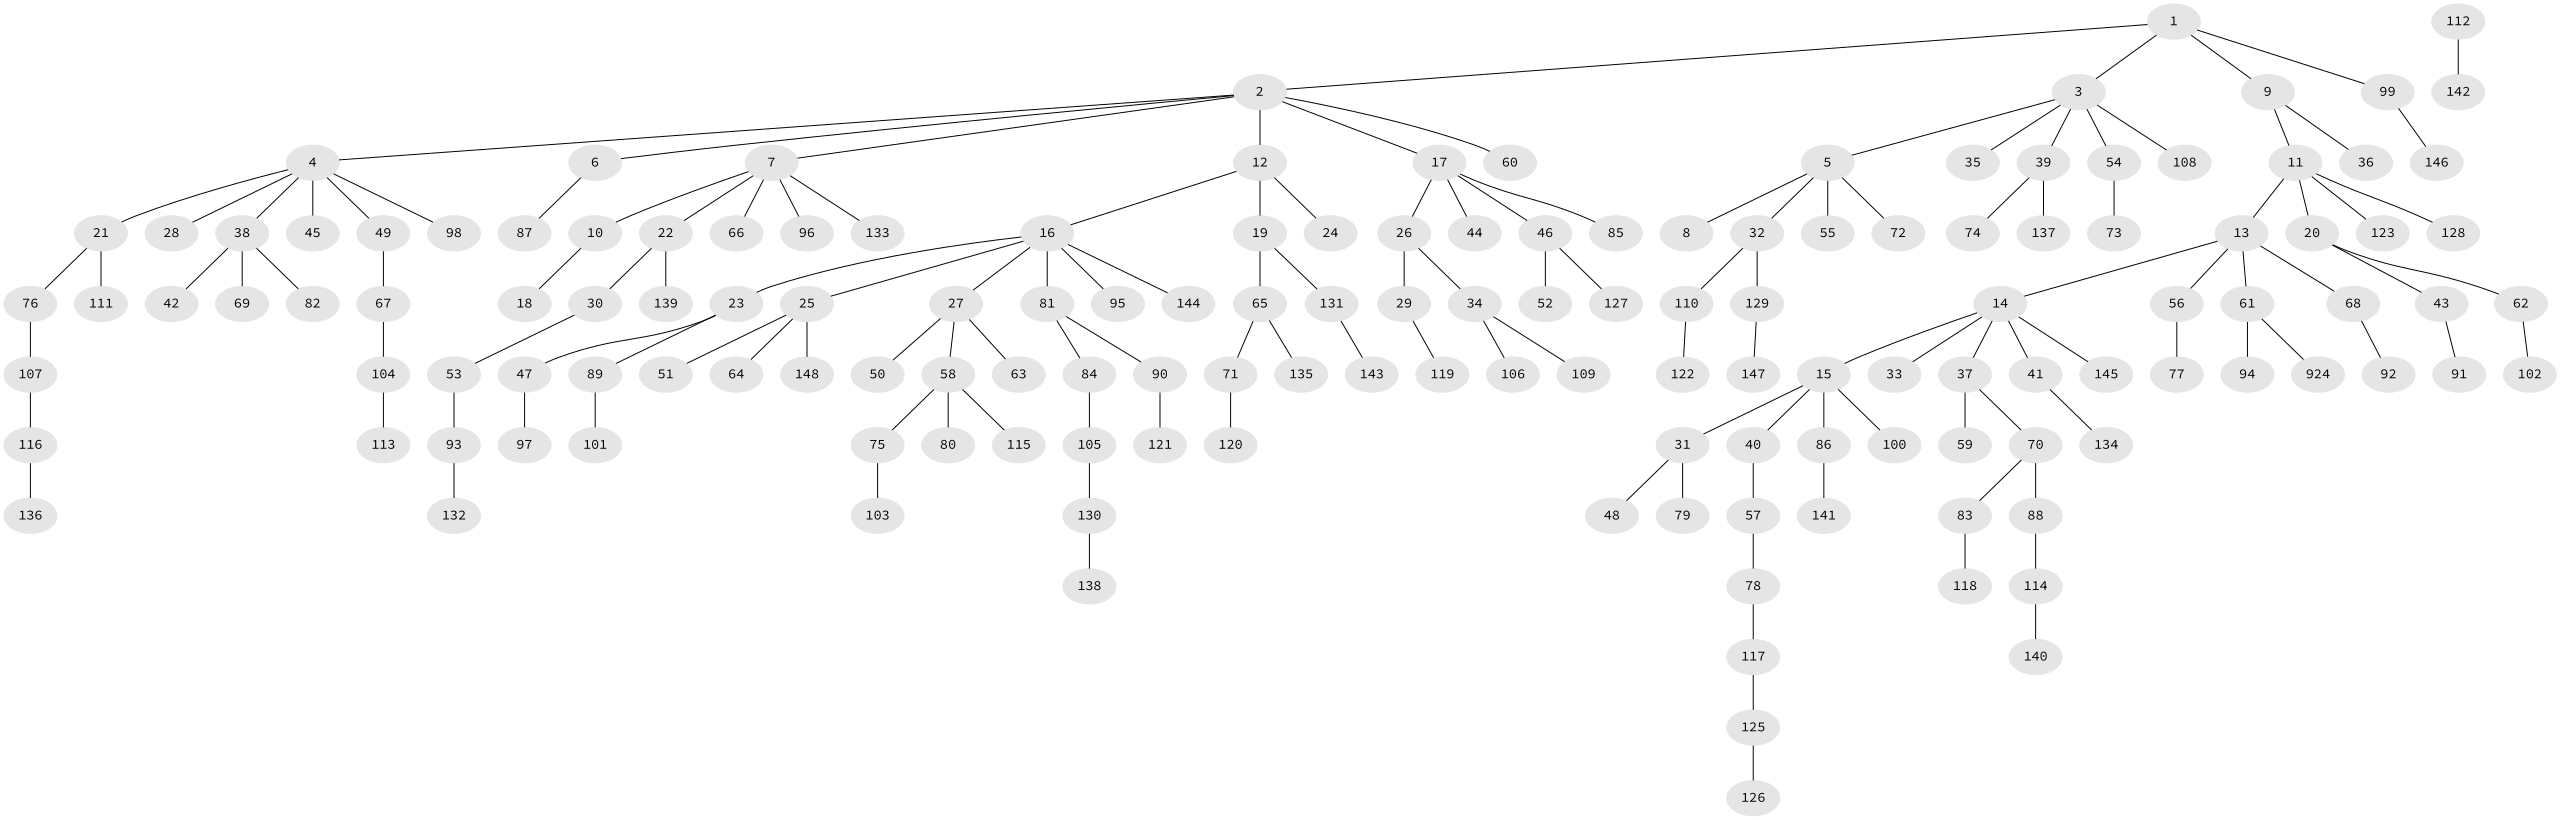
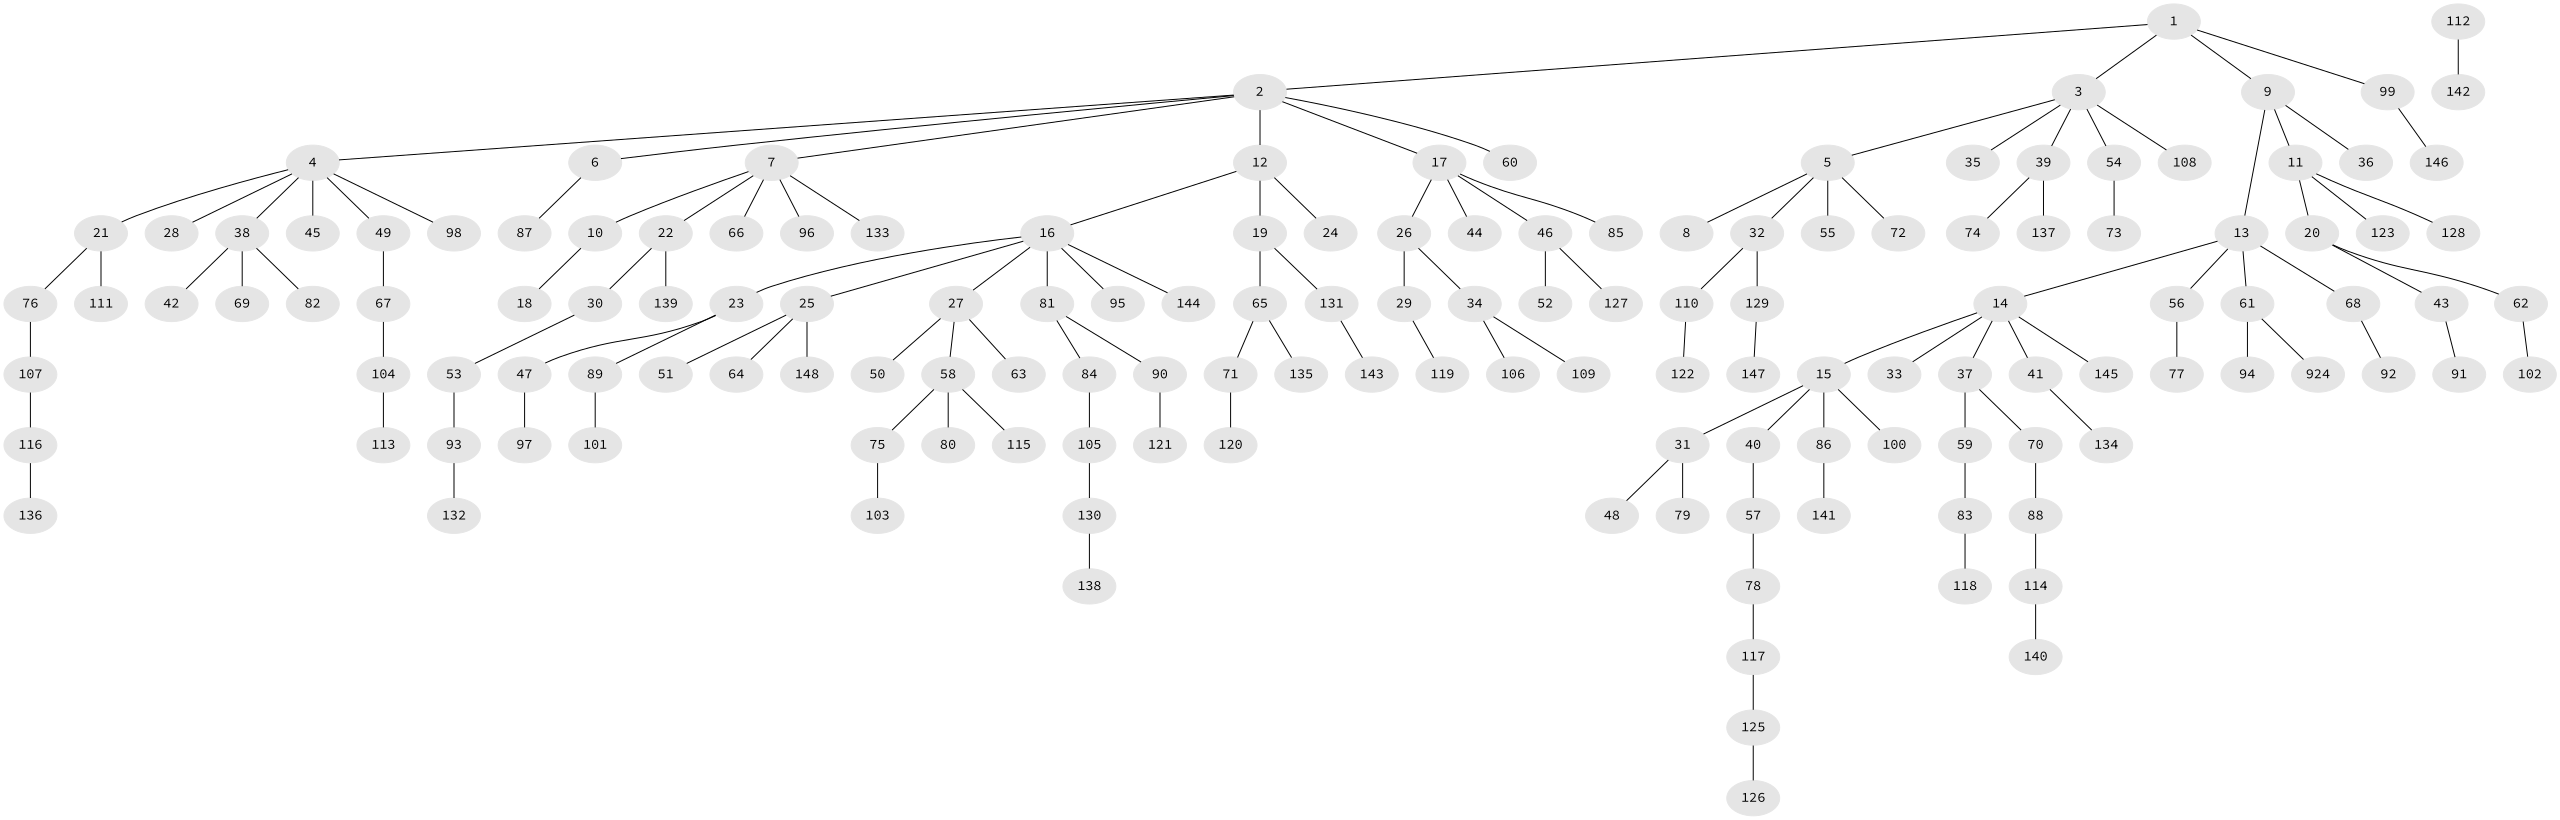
(2268, 198) -> (2255, 163)
(2000, 480) -> (1965, 481)
